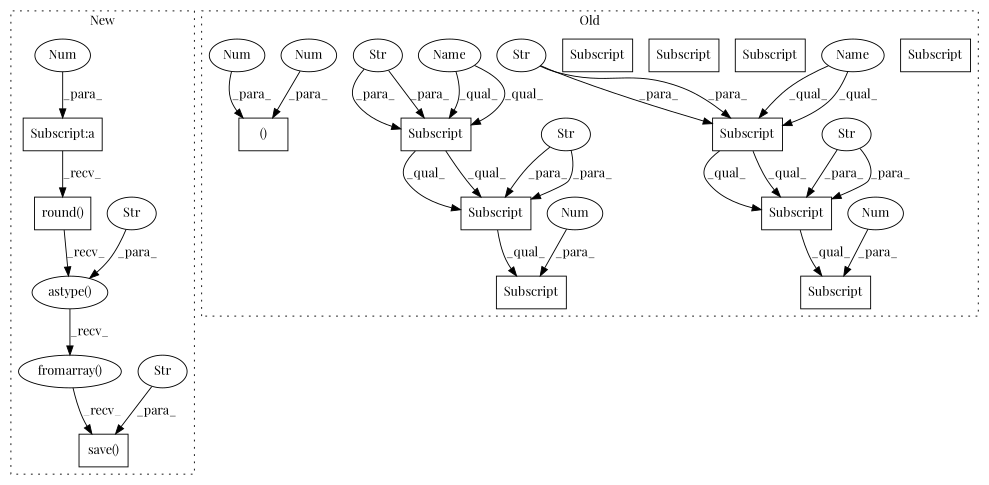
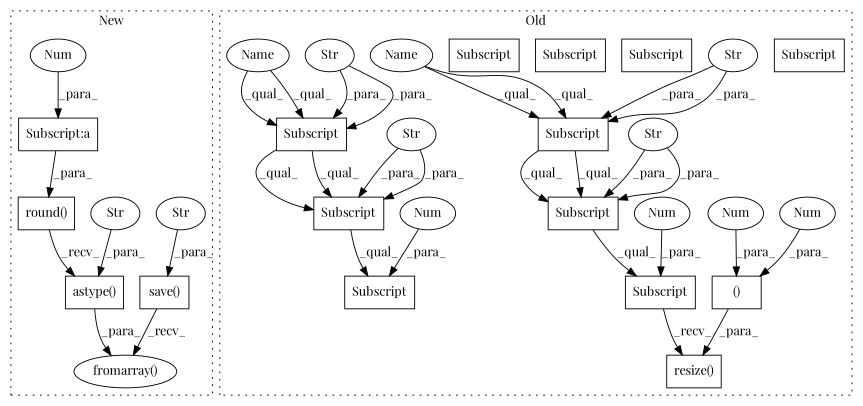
(82, 174) -> (73, 174)
(70, 292) -> (94, 292)
(89, 332) -> (121, 332)
none -> (694, 372)
(79, 408) -> (147, 328)
